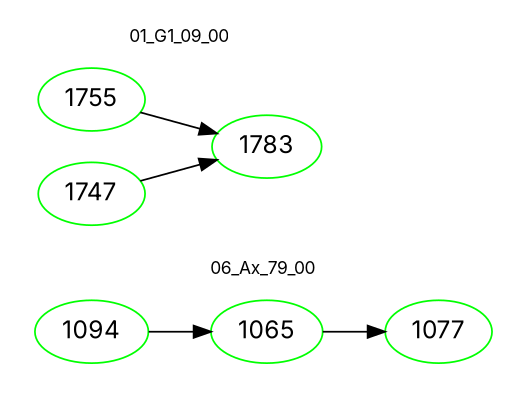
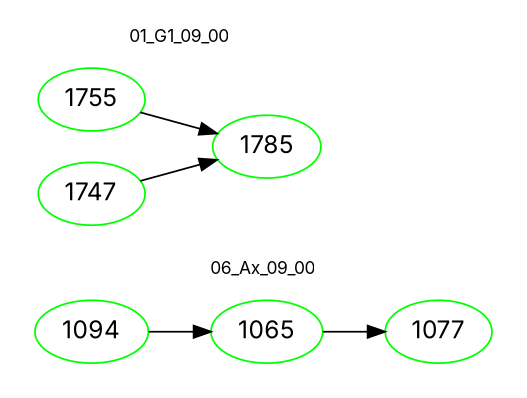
(267, 147) -> (267, 147)
(263, 270) -> (263, 270)
